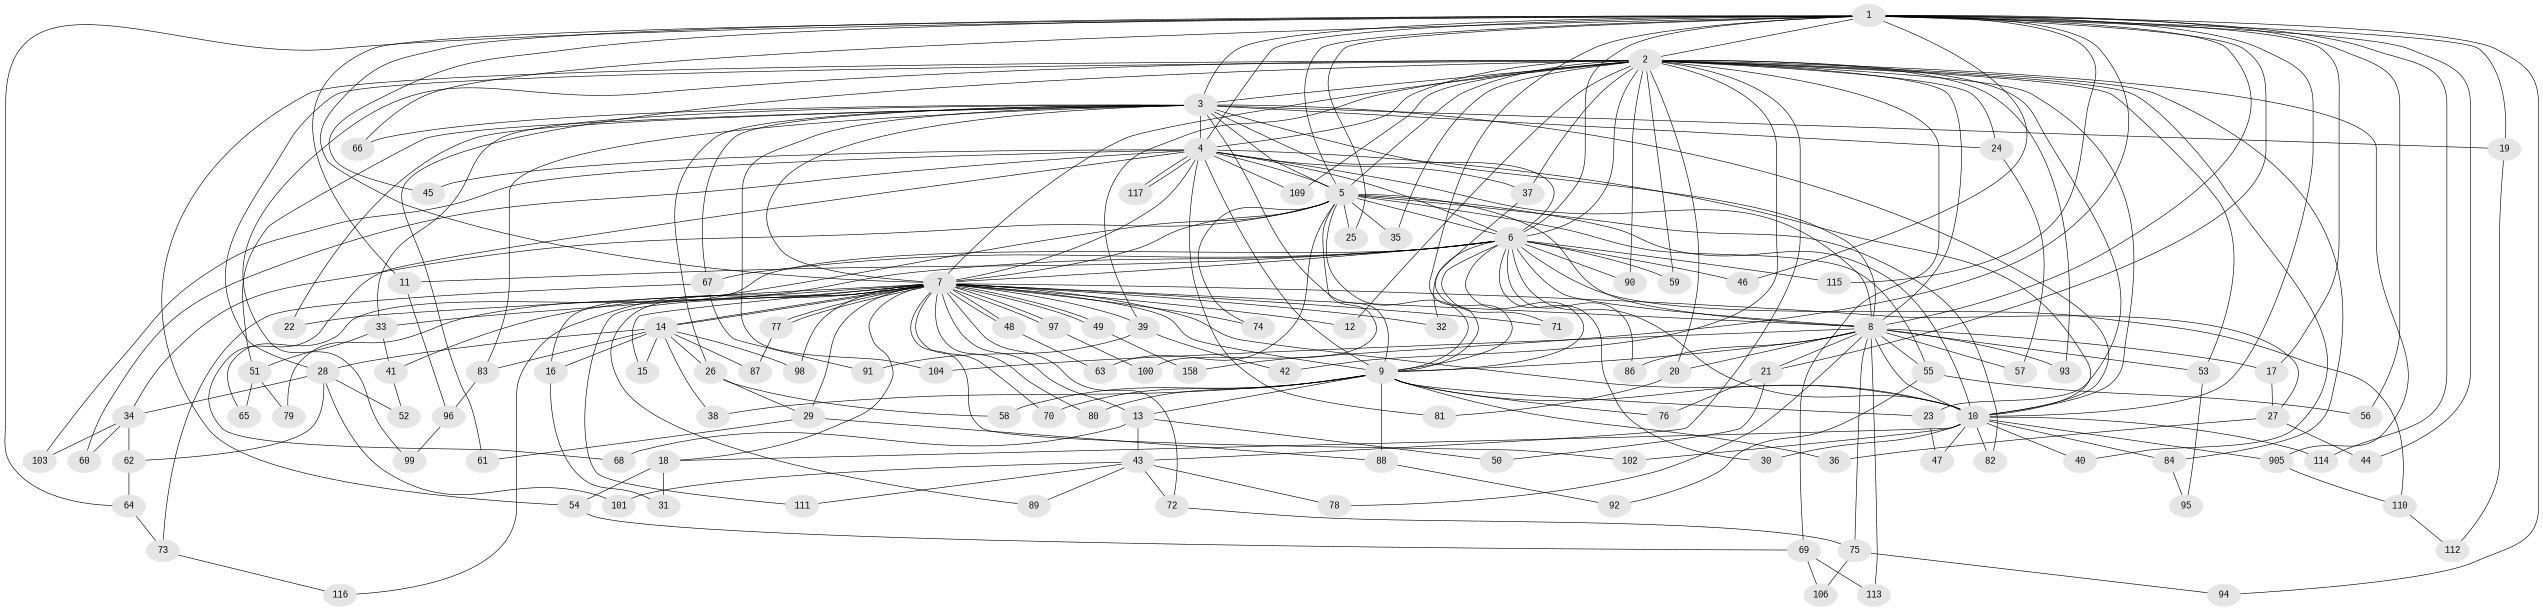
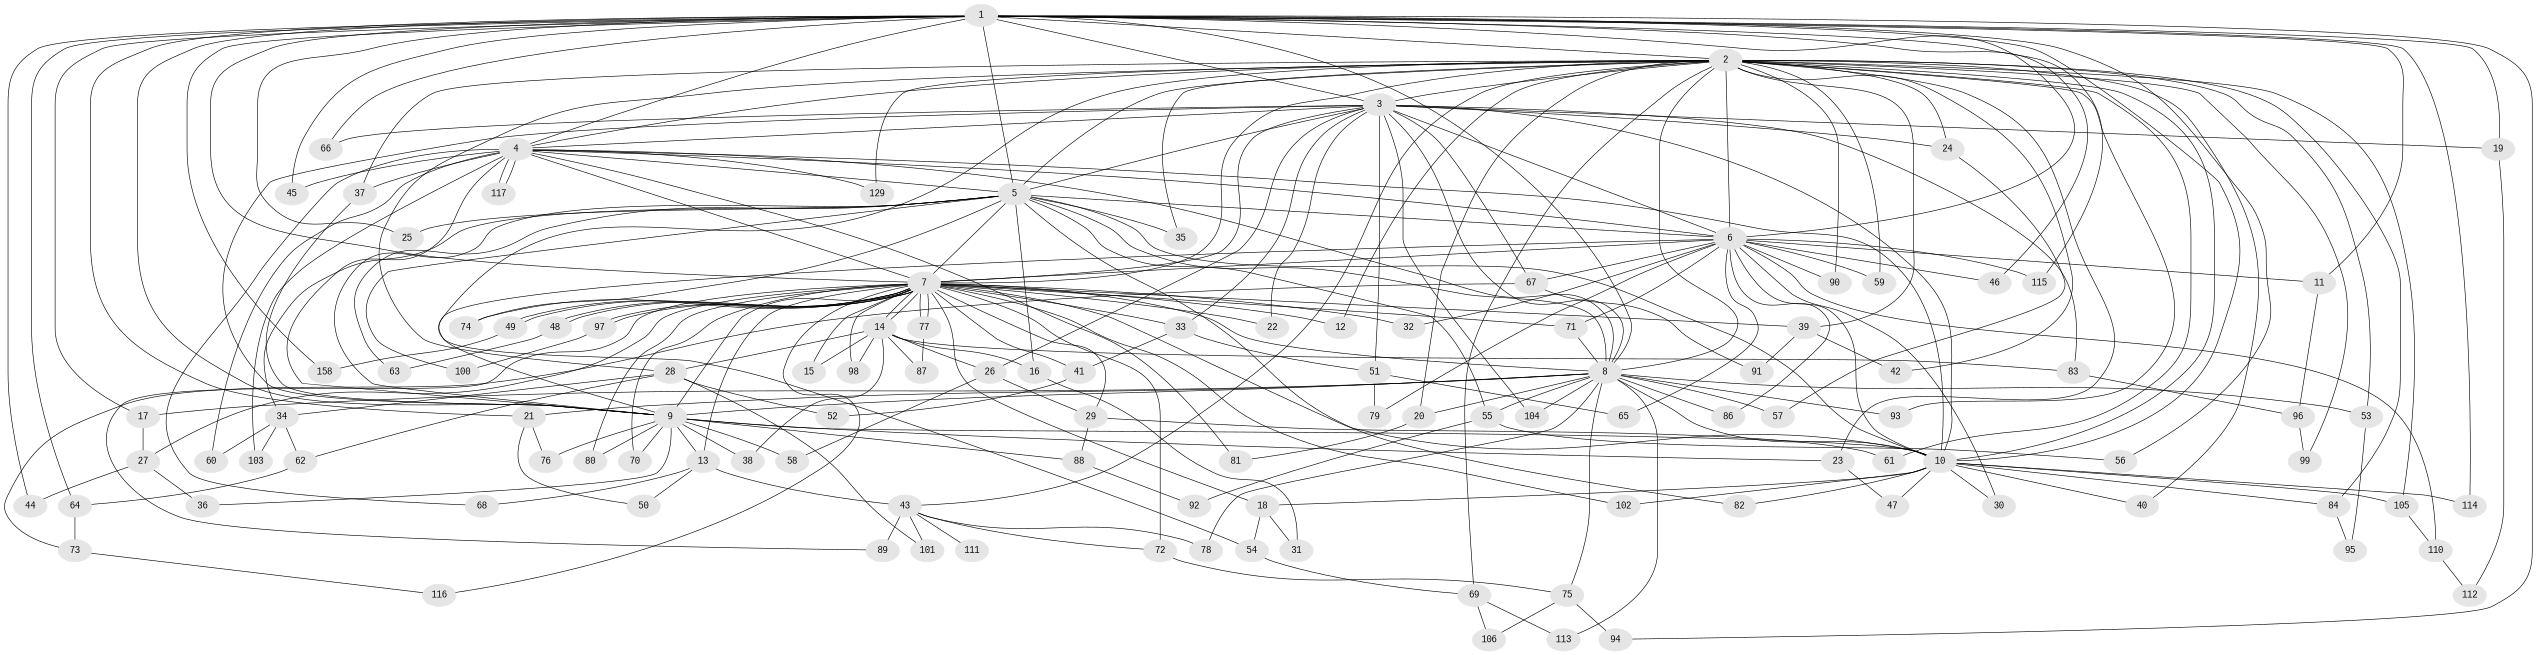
(1297, 194) -> (877, 194)
(1640, 308) -> (1588, 350)
(609, 320) -> none
(2277, 461) -> (2402, 506)
